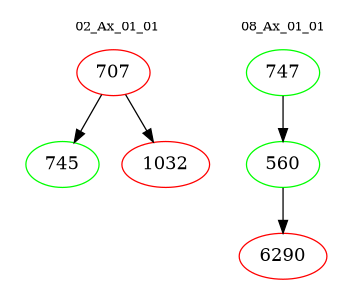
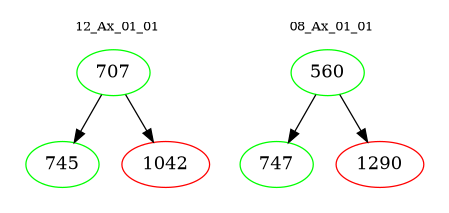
(117, 27) -> (117, 27)
(113, 73) -> (113, 73)
(283, 112) -> (305, 113)
(166, 164) -> (166, 164)
(283, 256) -> (380, 164)
